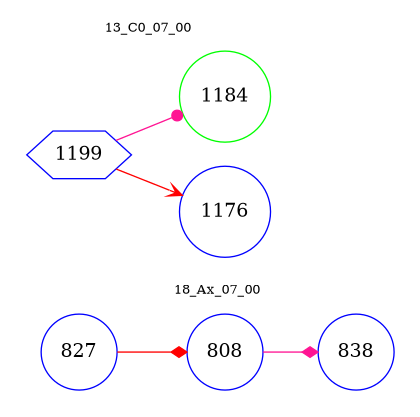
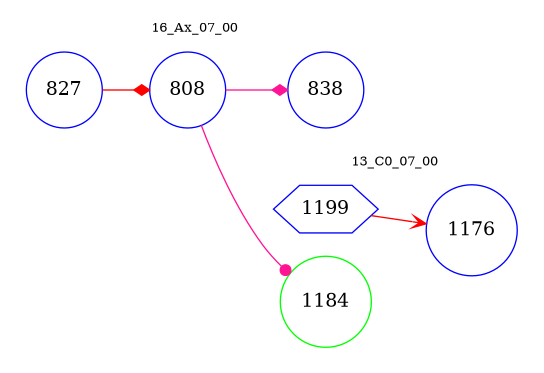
(144, 129) -> (235, 200)
(218, 291) -> (195, 28)
